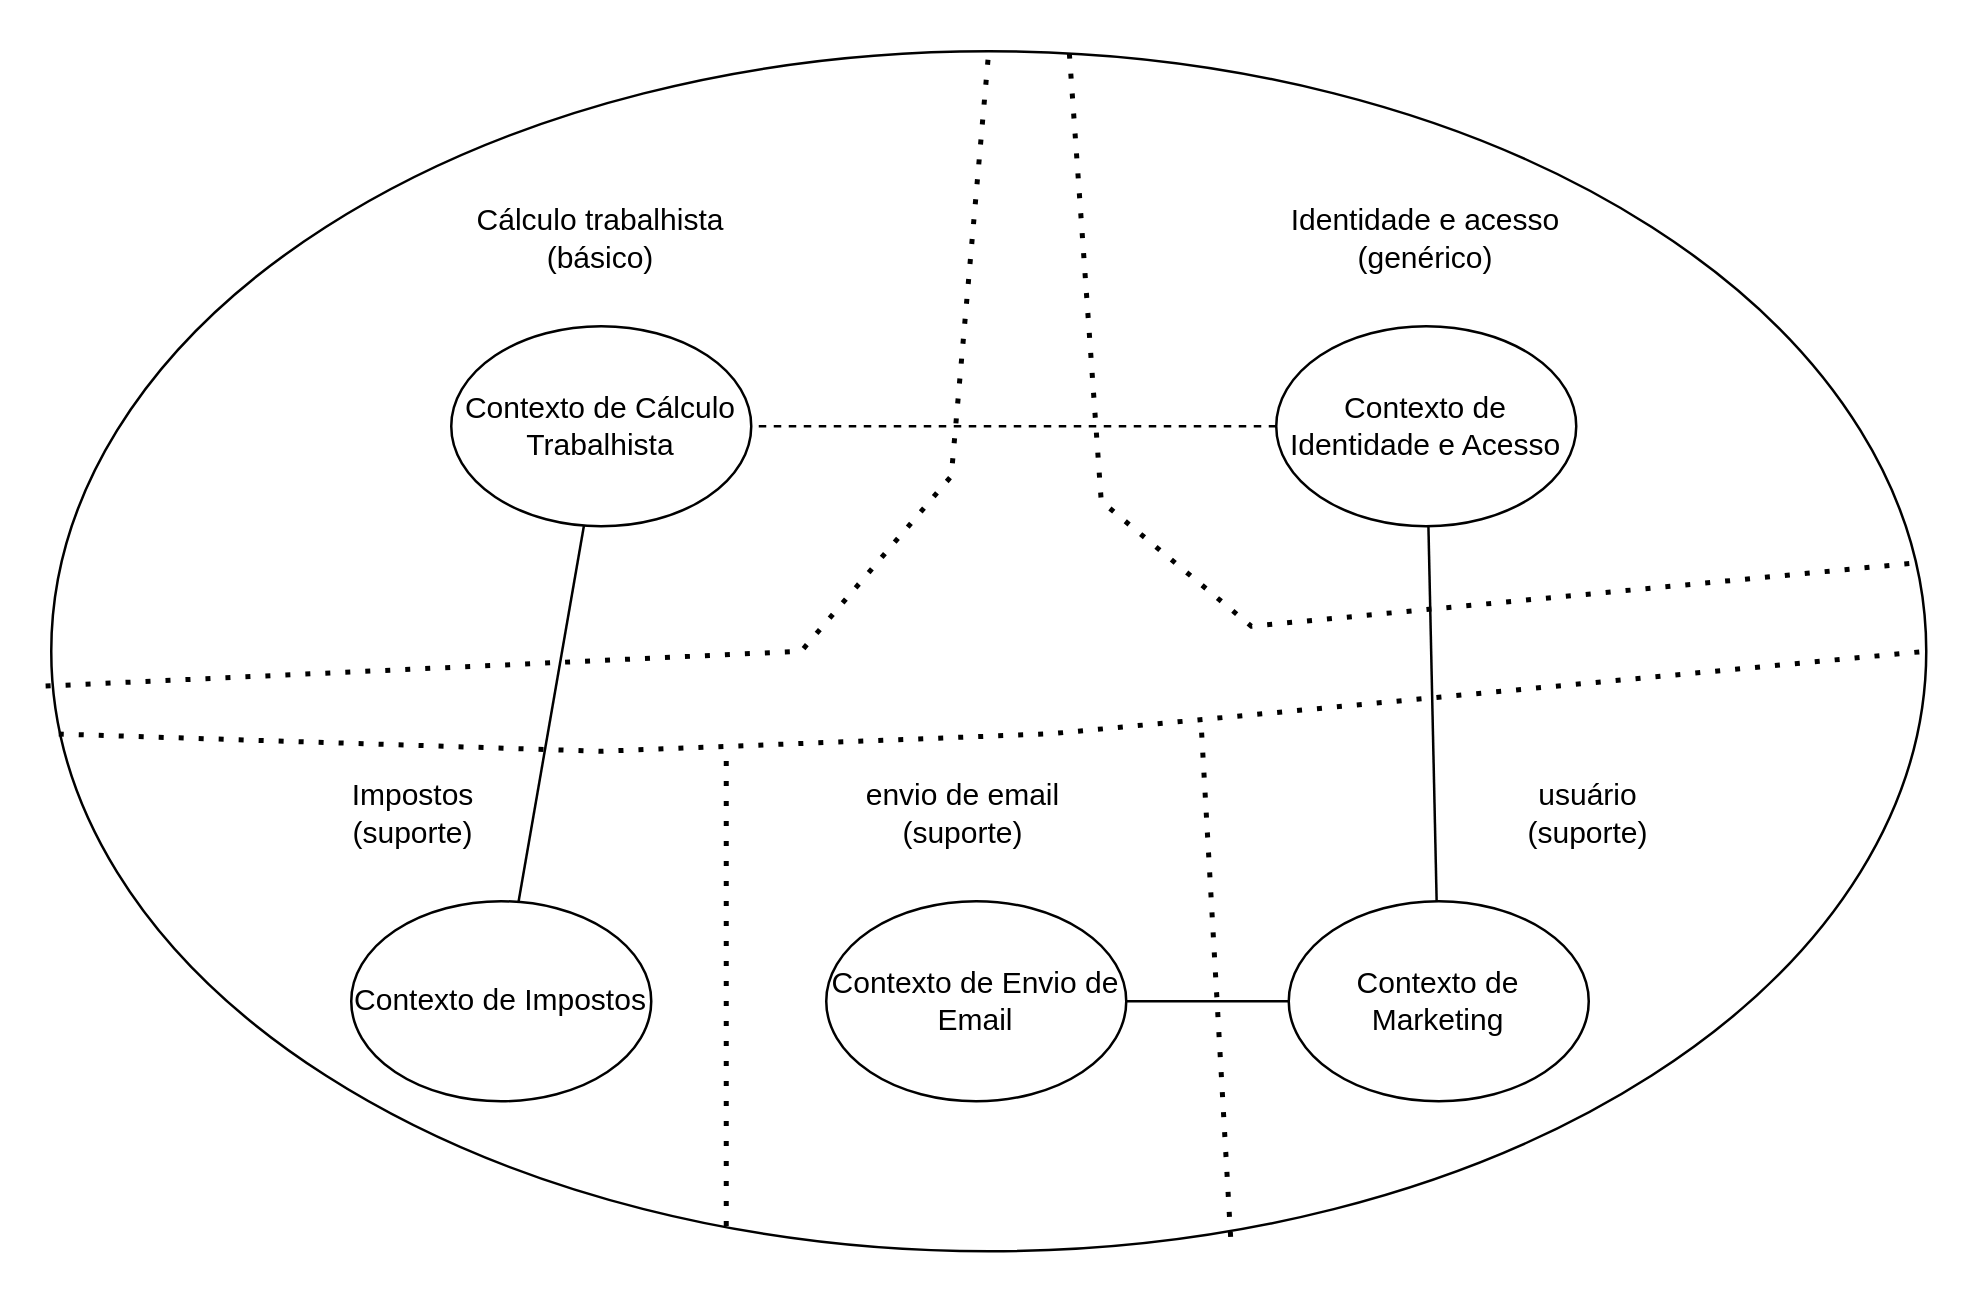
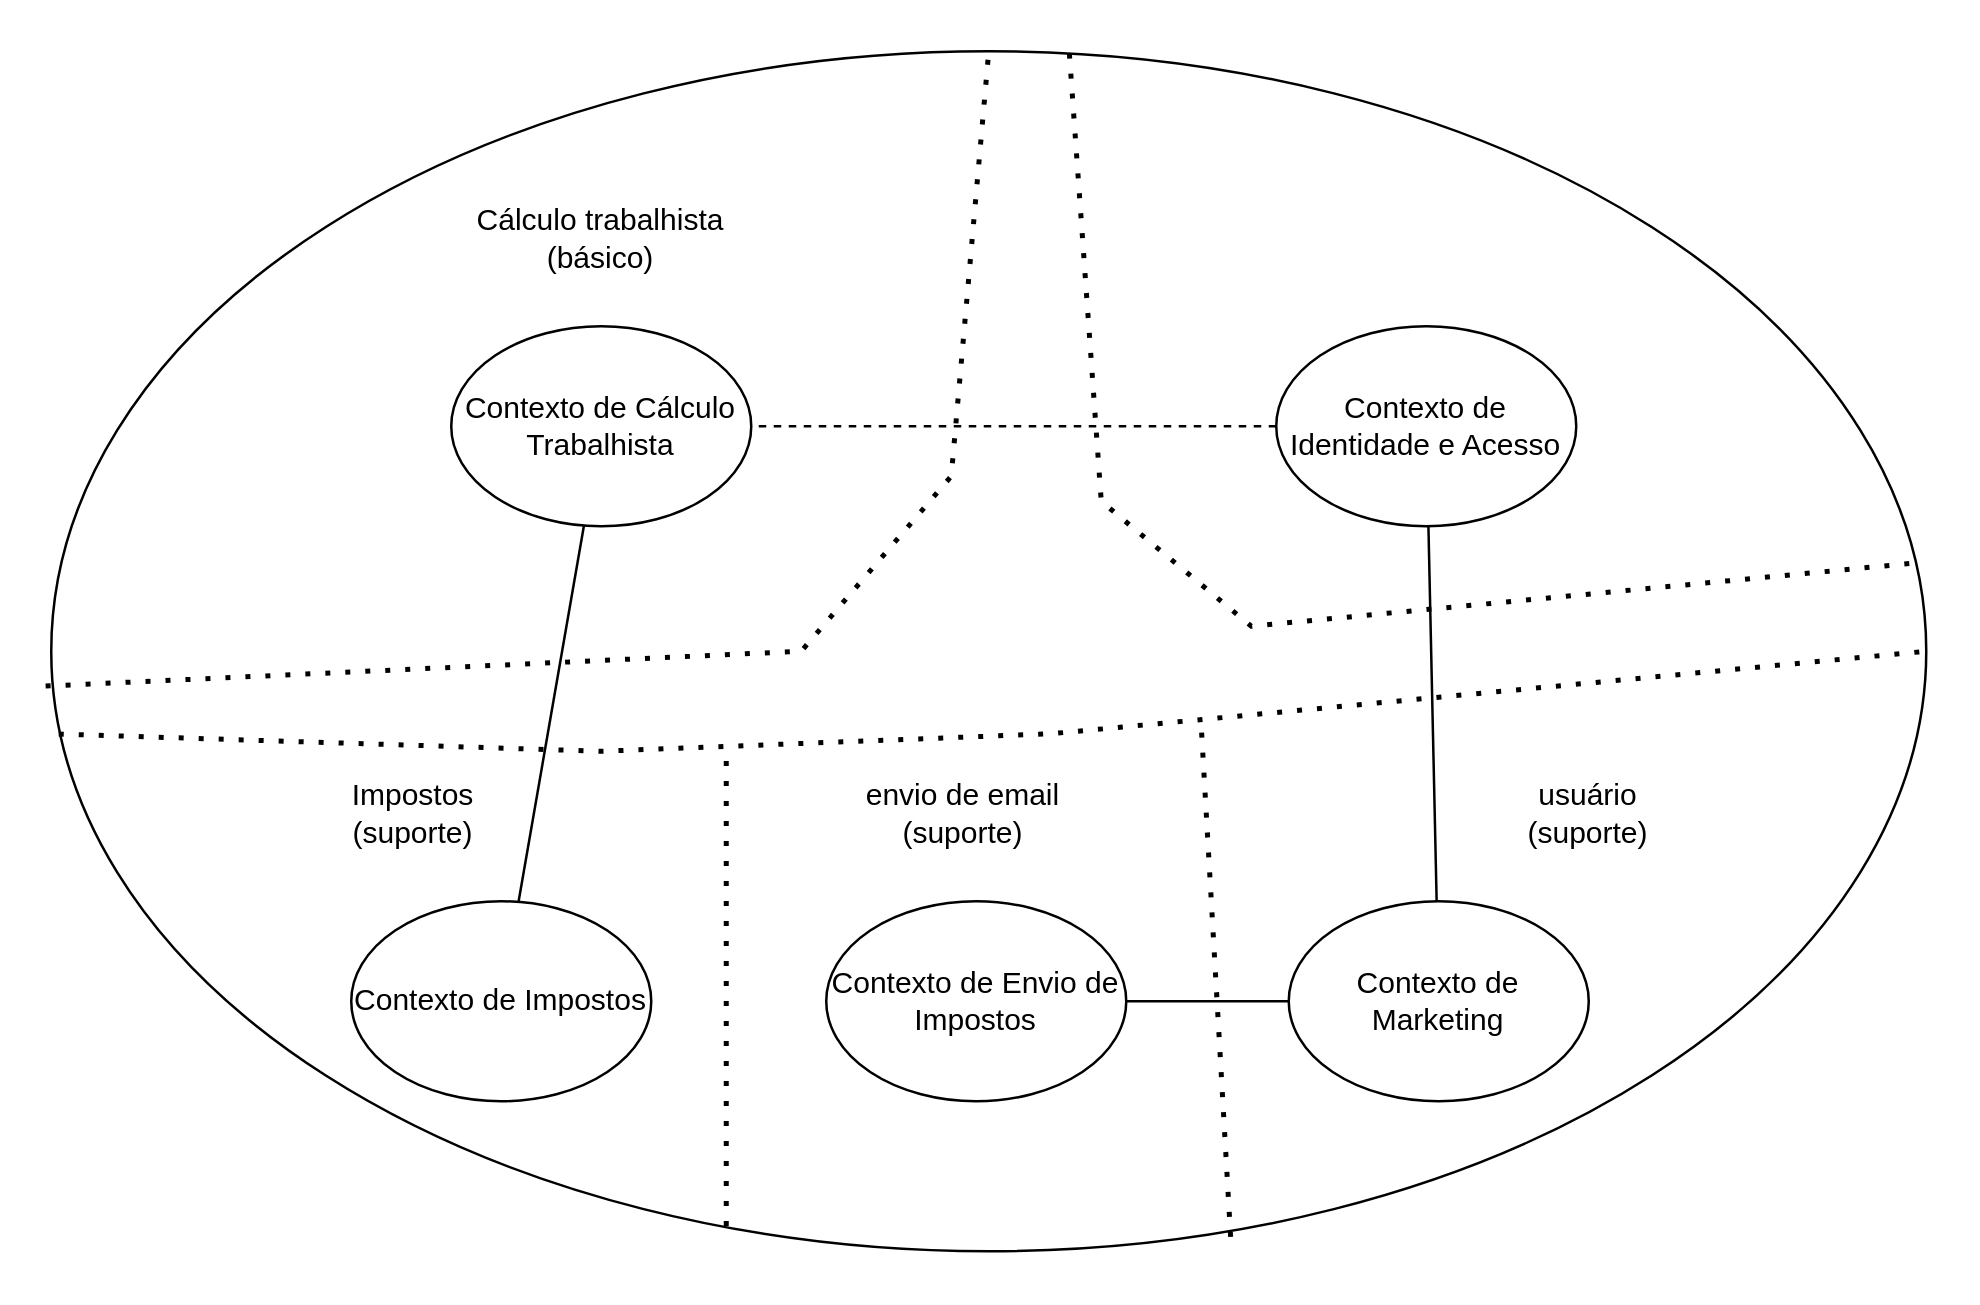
(1426, 239) -> none
(976, 1001) -> (976, 1001)
